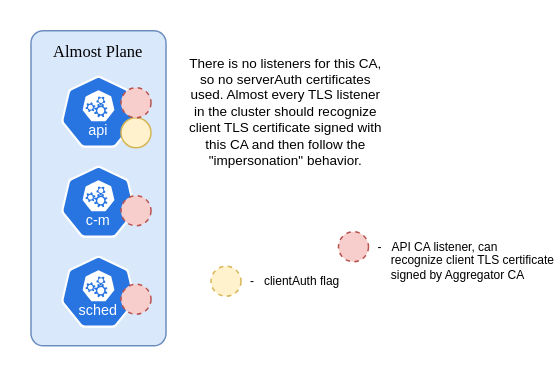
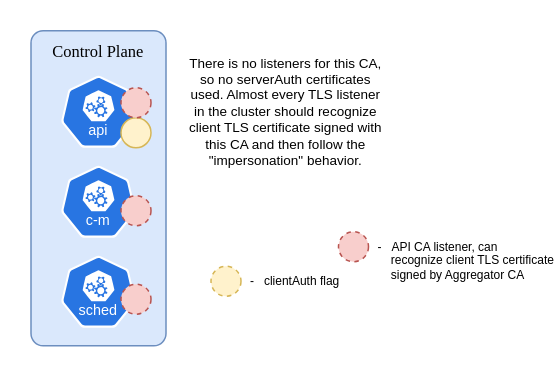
(98, 52) -> (98, 52)
